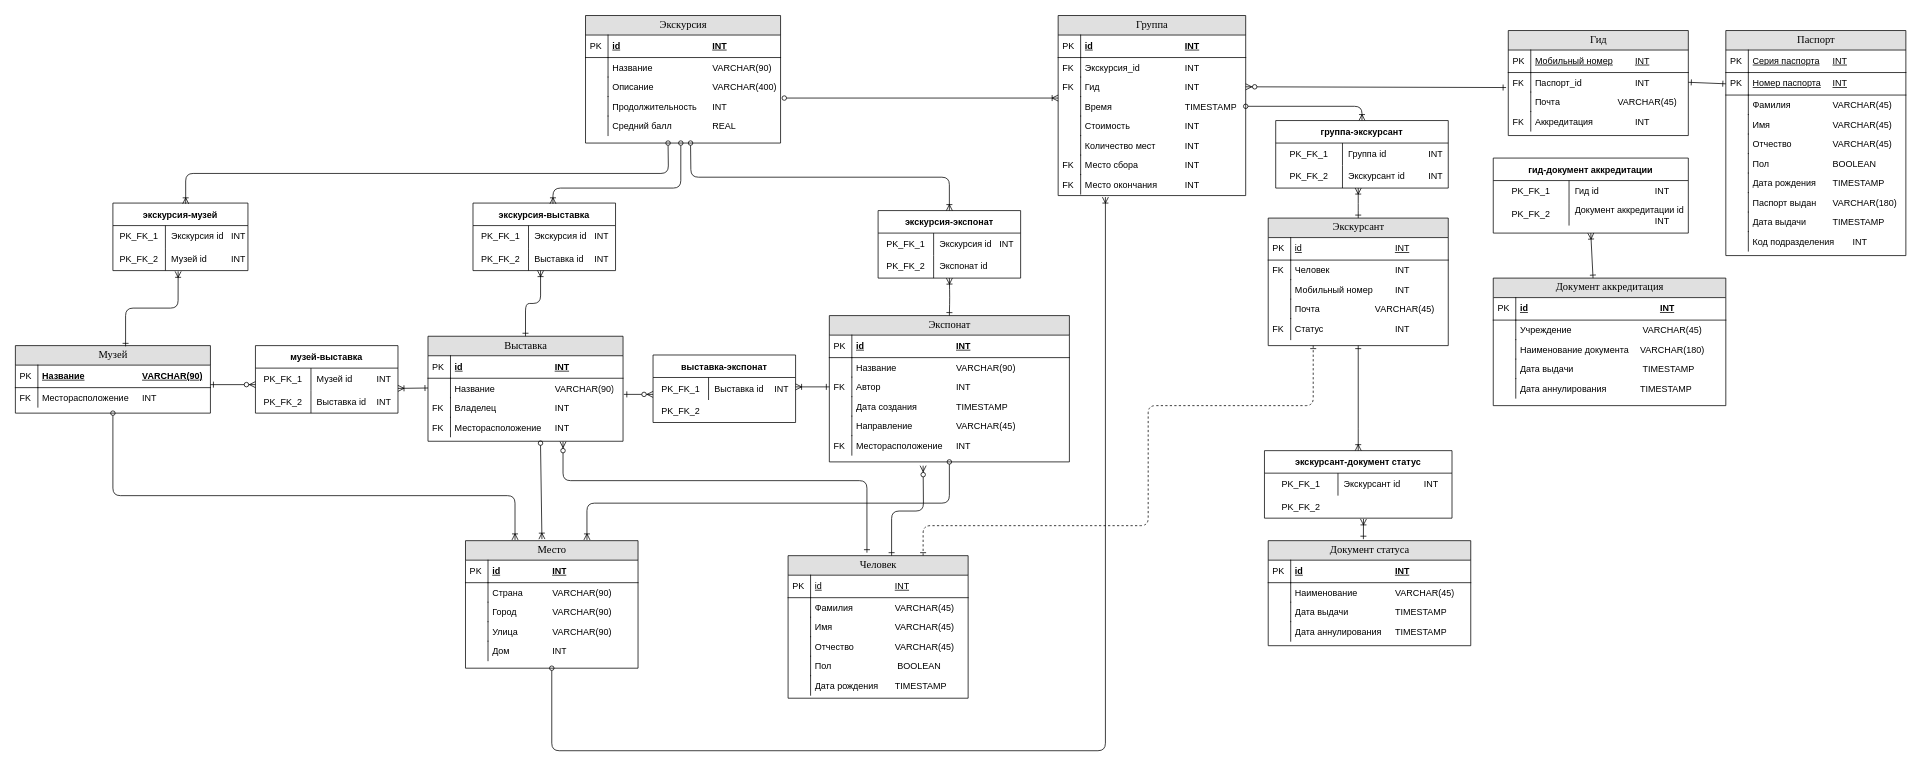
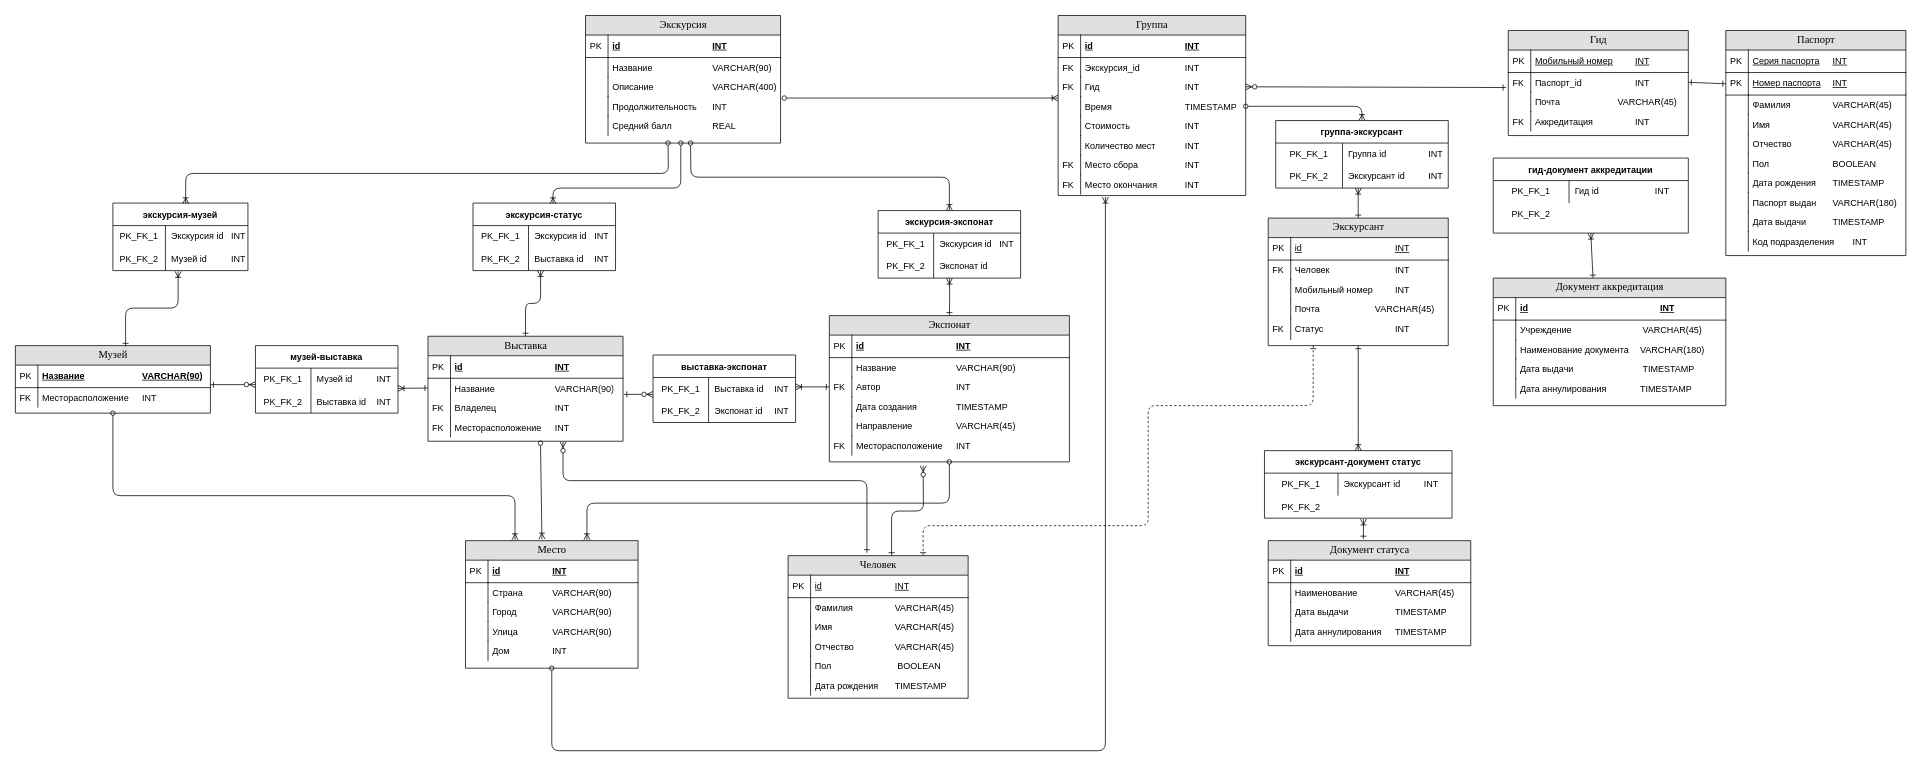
(1628, 214) -> none
(544, 215) -> (544, 215)
none -> (752, 411)
